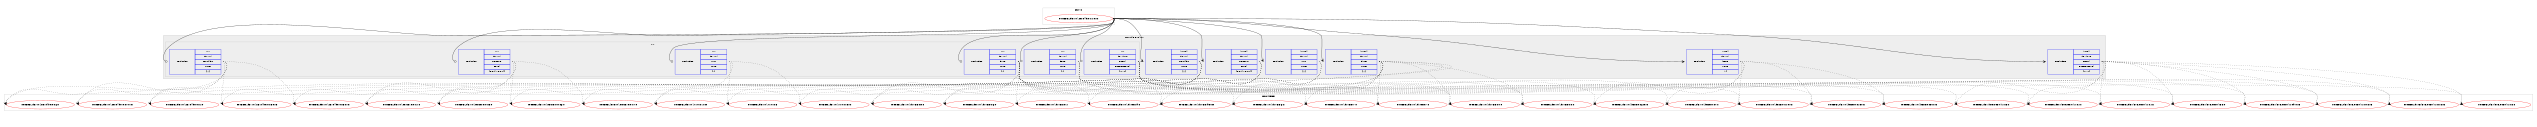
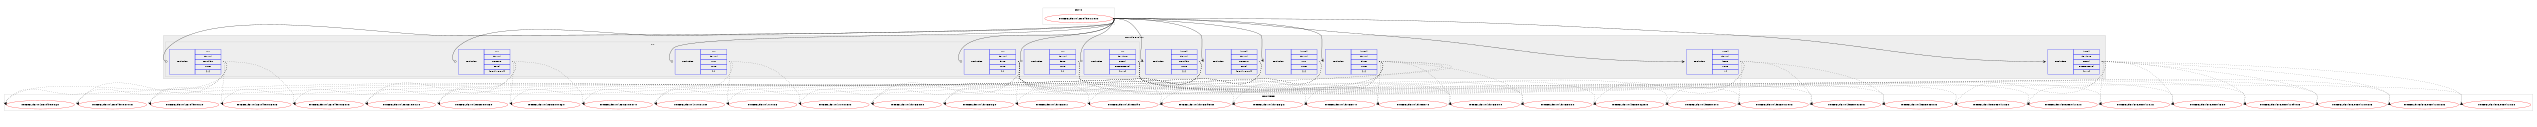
(618, 105) -> (618, 105)
